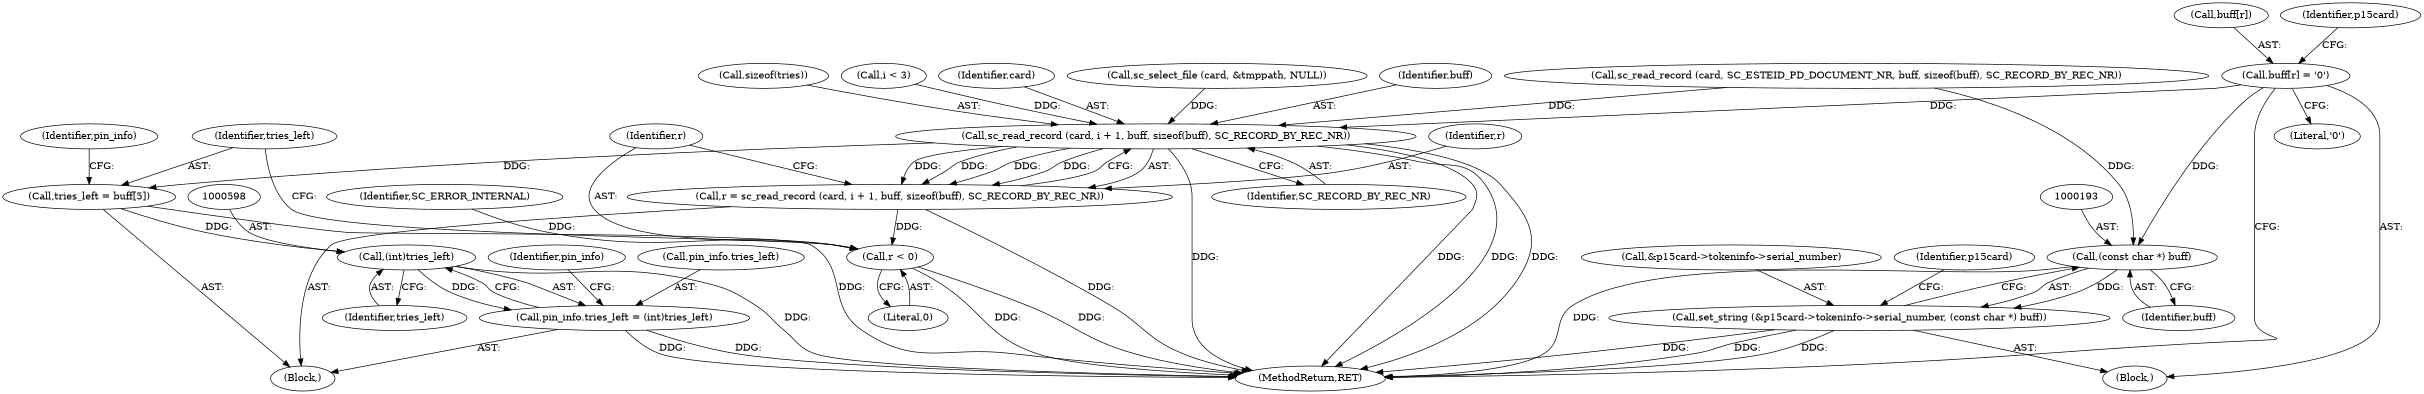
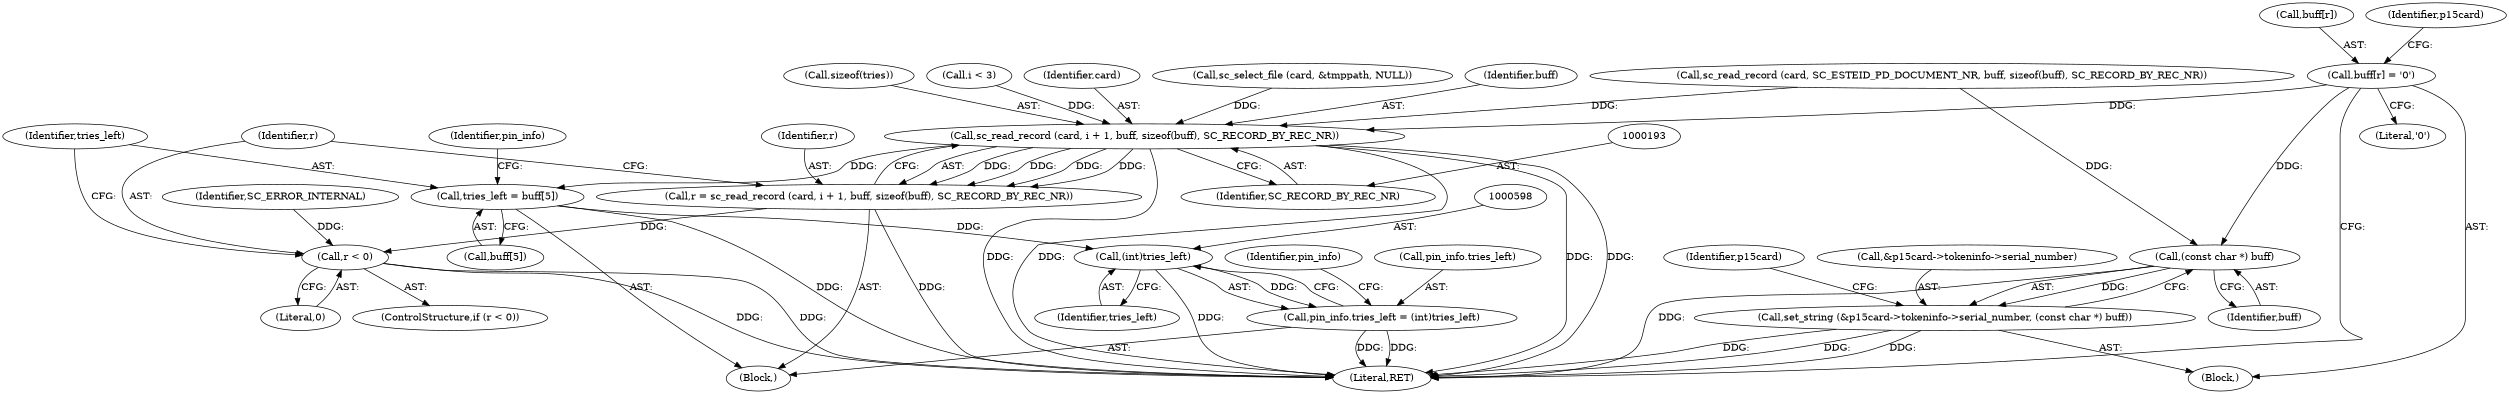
(2091, 227) -> (1470, 168)
none -> (495, 257)
none -> (450, 318)
(1310, 379) -> (1382, 379)
